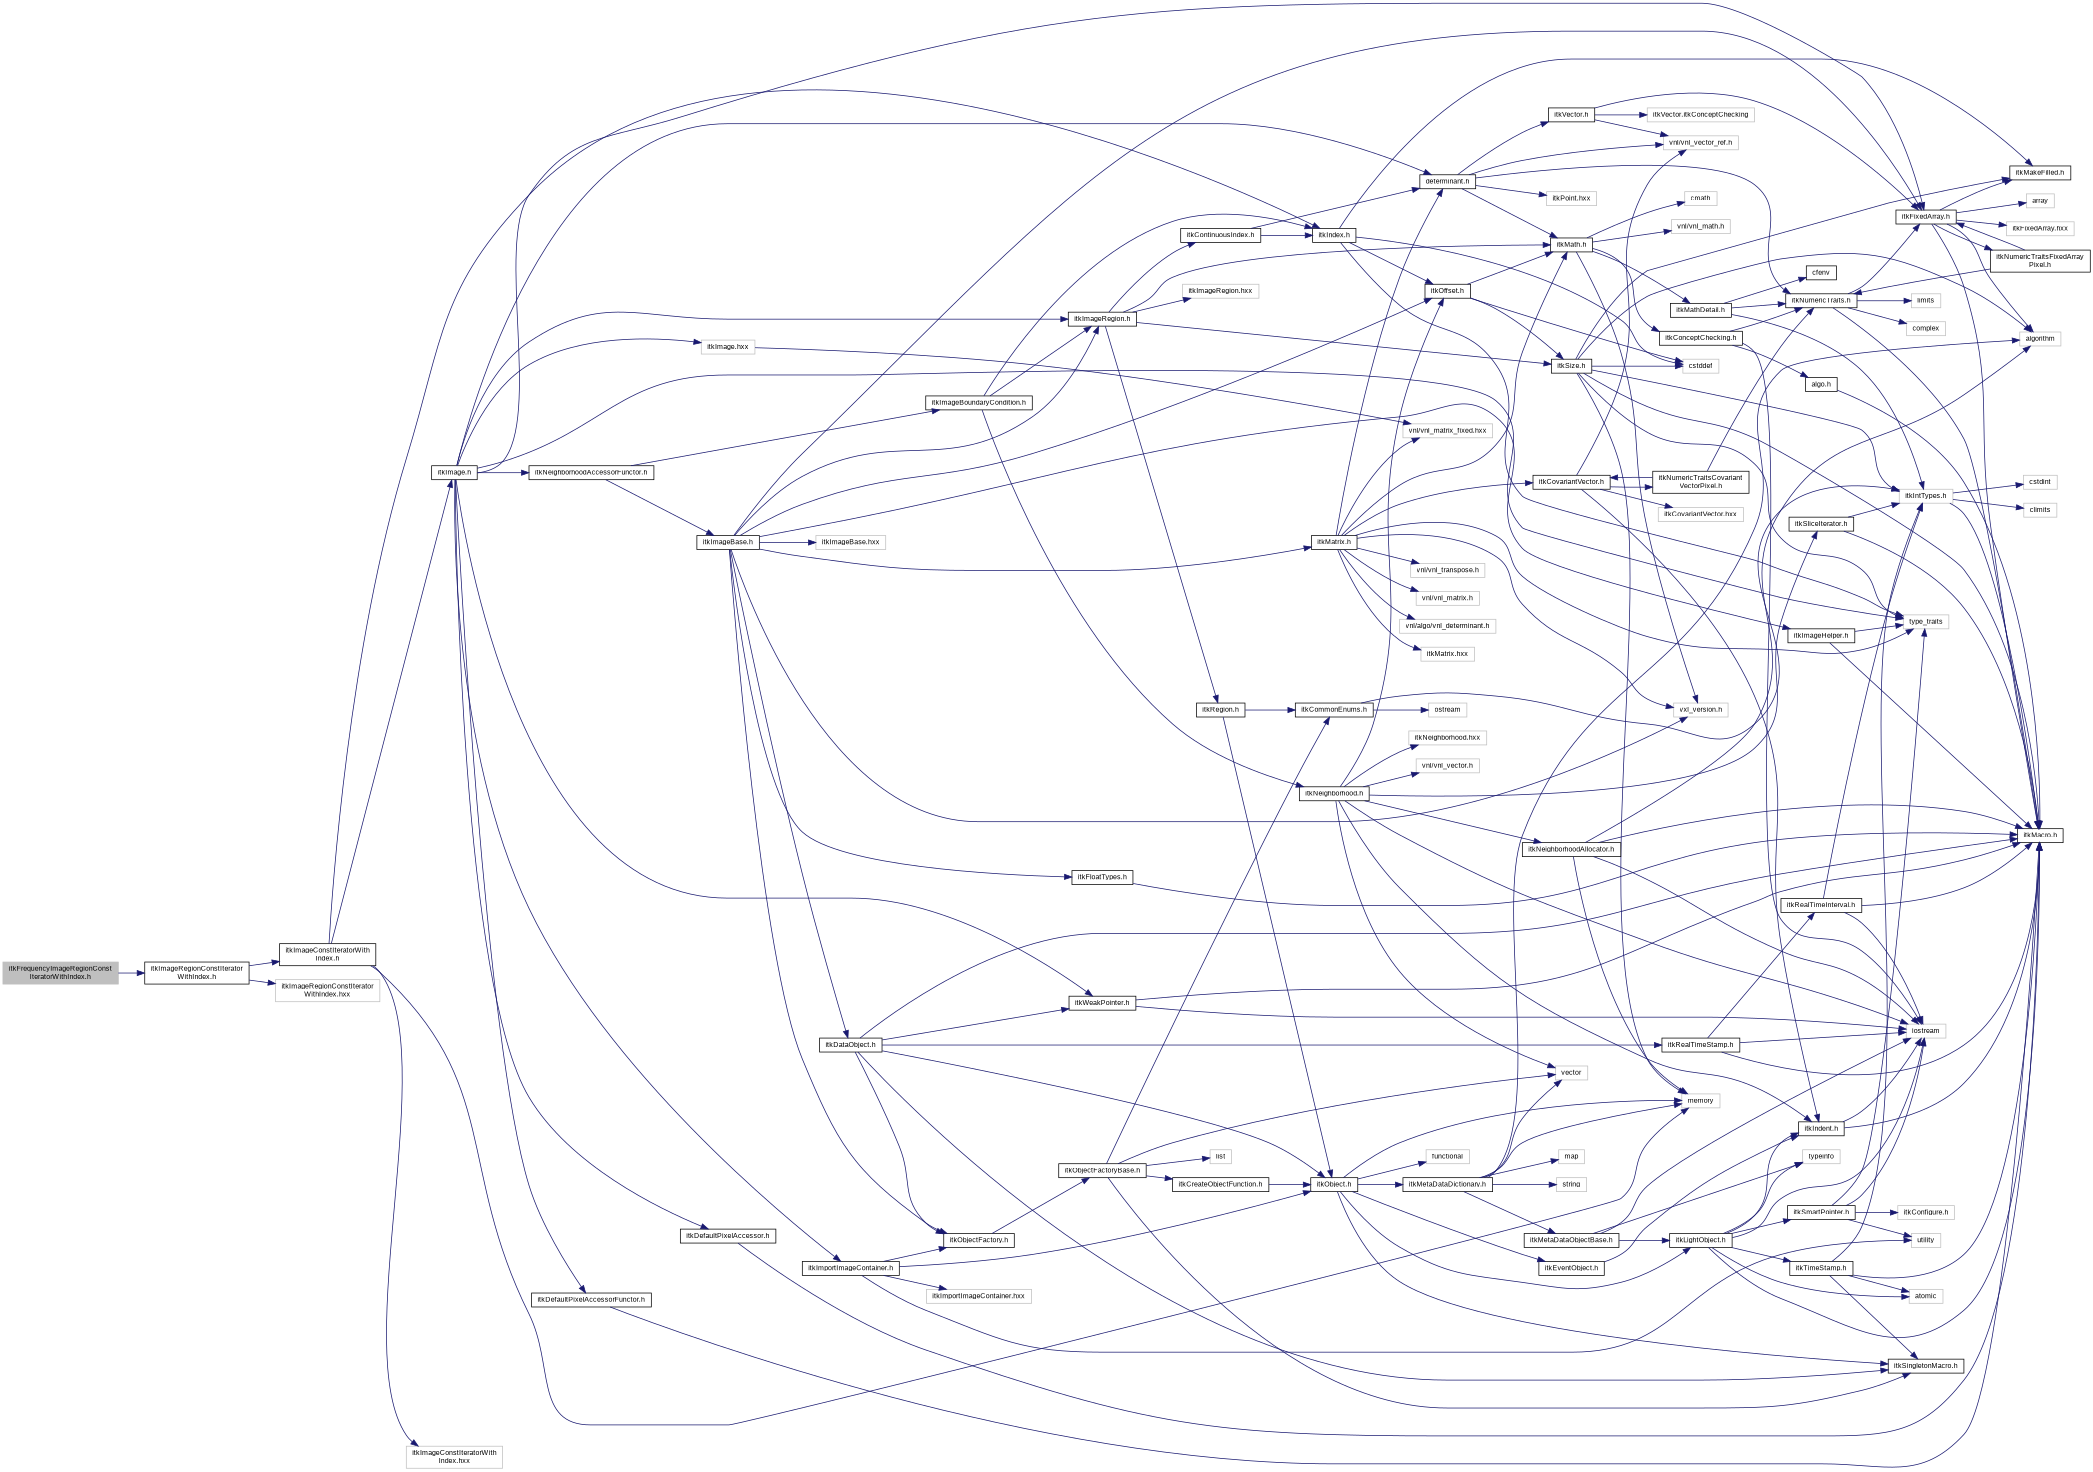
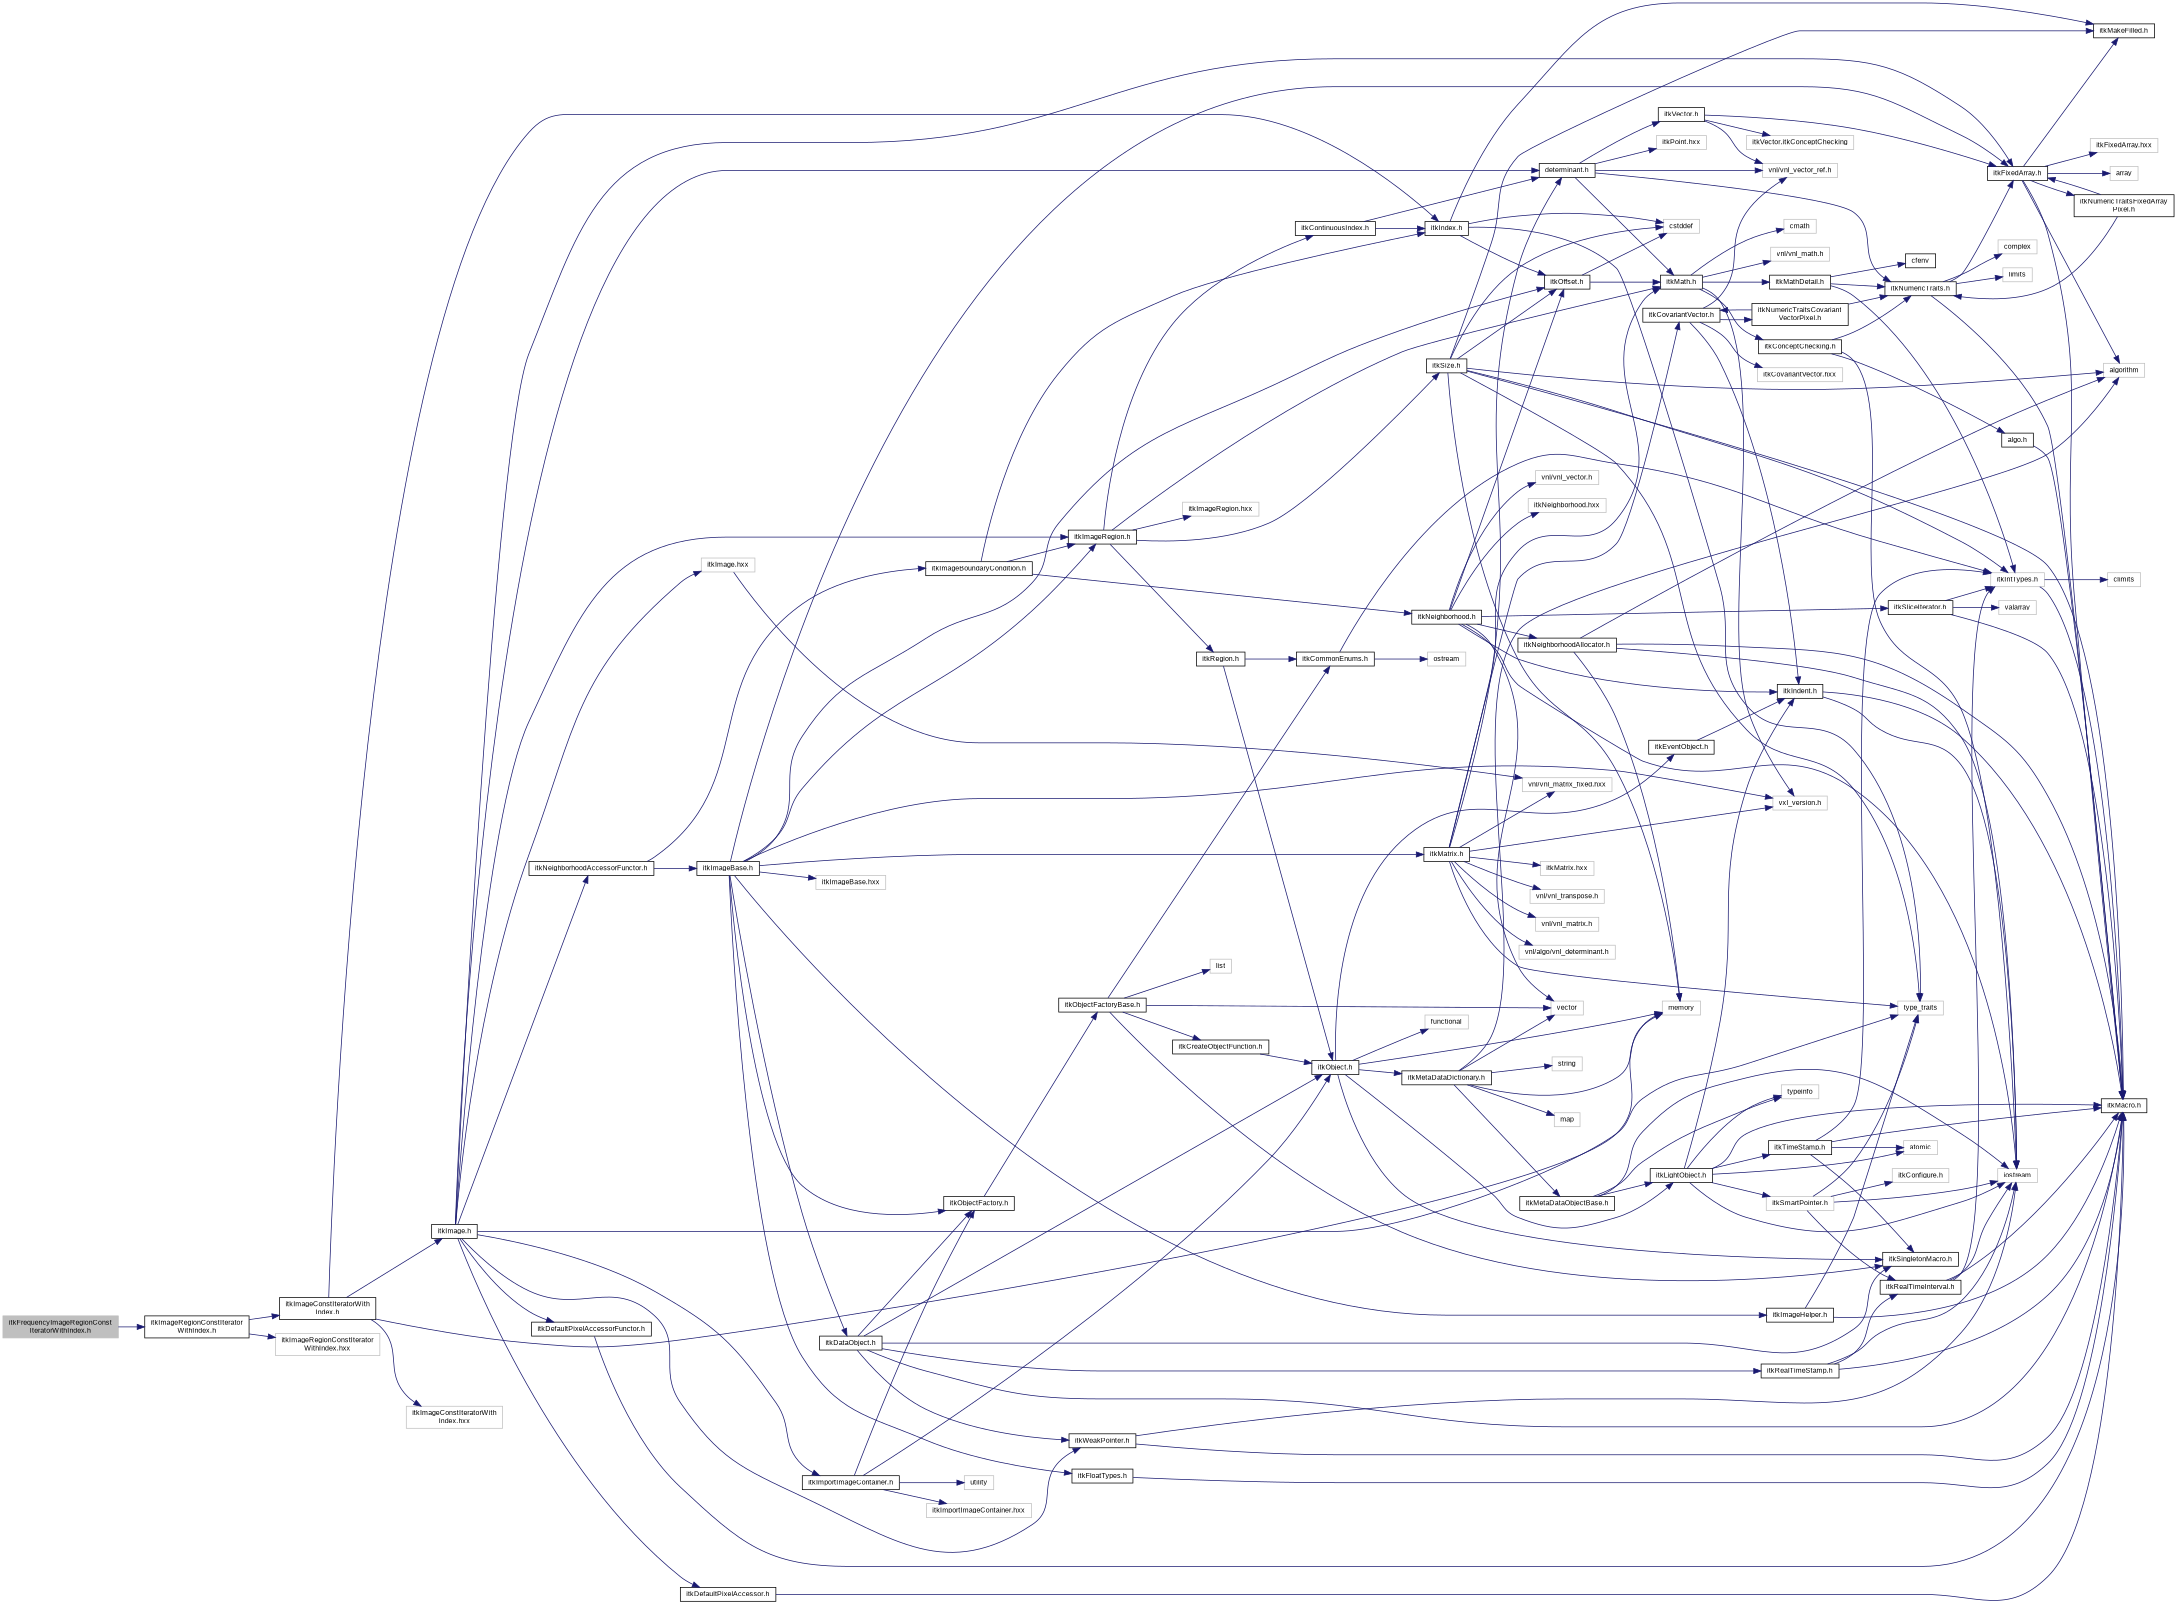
(1517, 322) -> (1497, 331)
(2040, 482) -> none
none -> (2018, 608)
(1821, 1213) -> (1800, 1203)
(1876, 1227) -> (1845, 1247)
